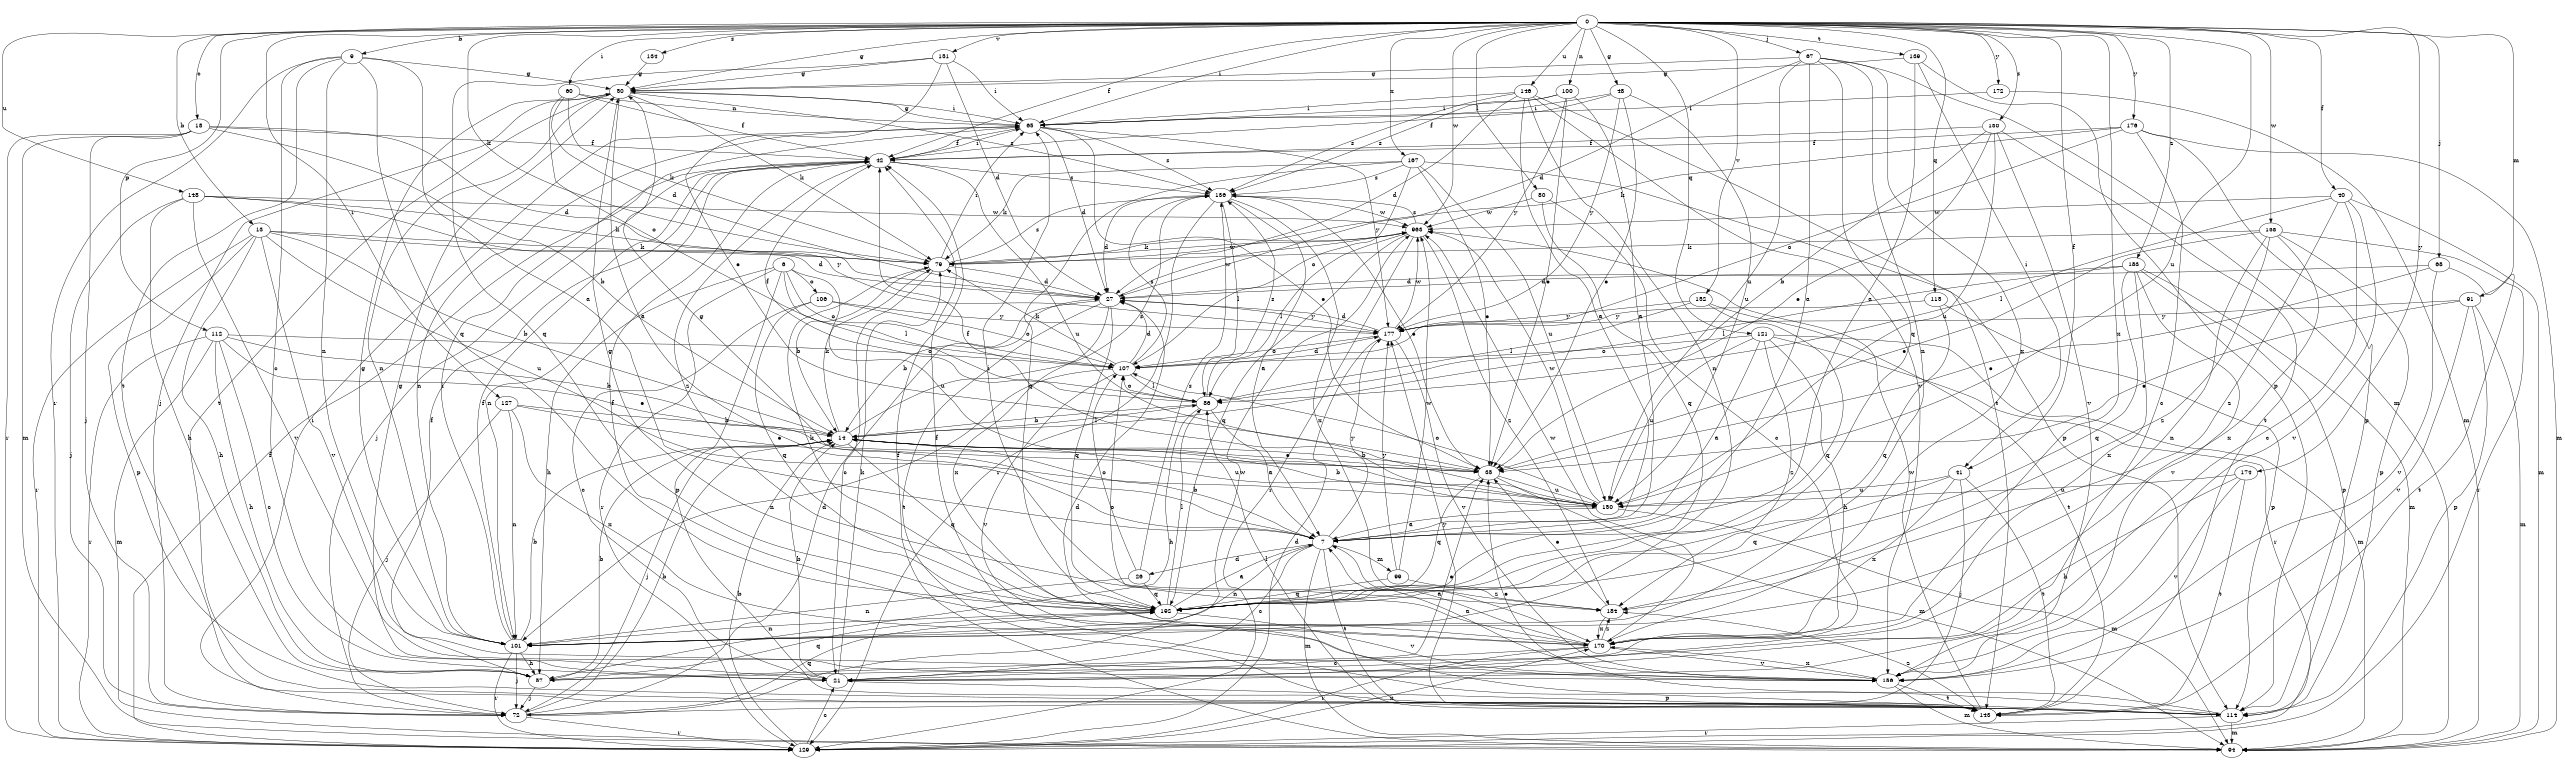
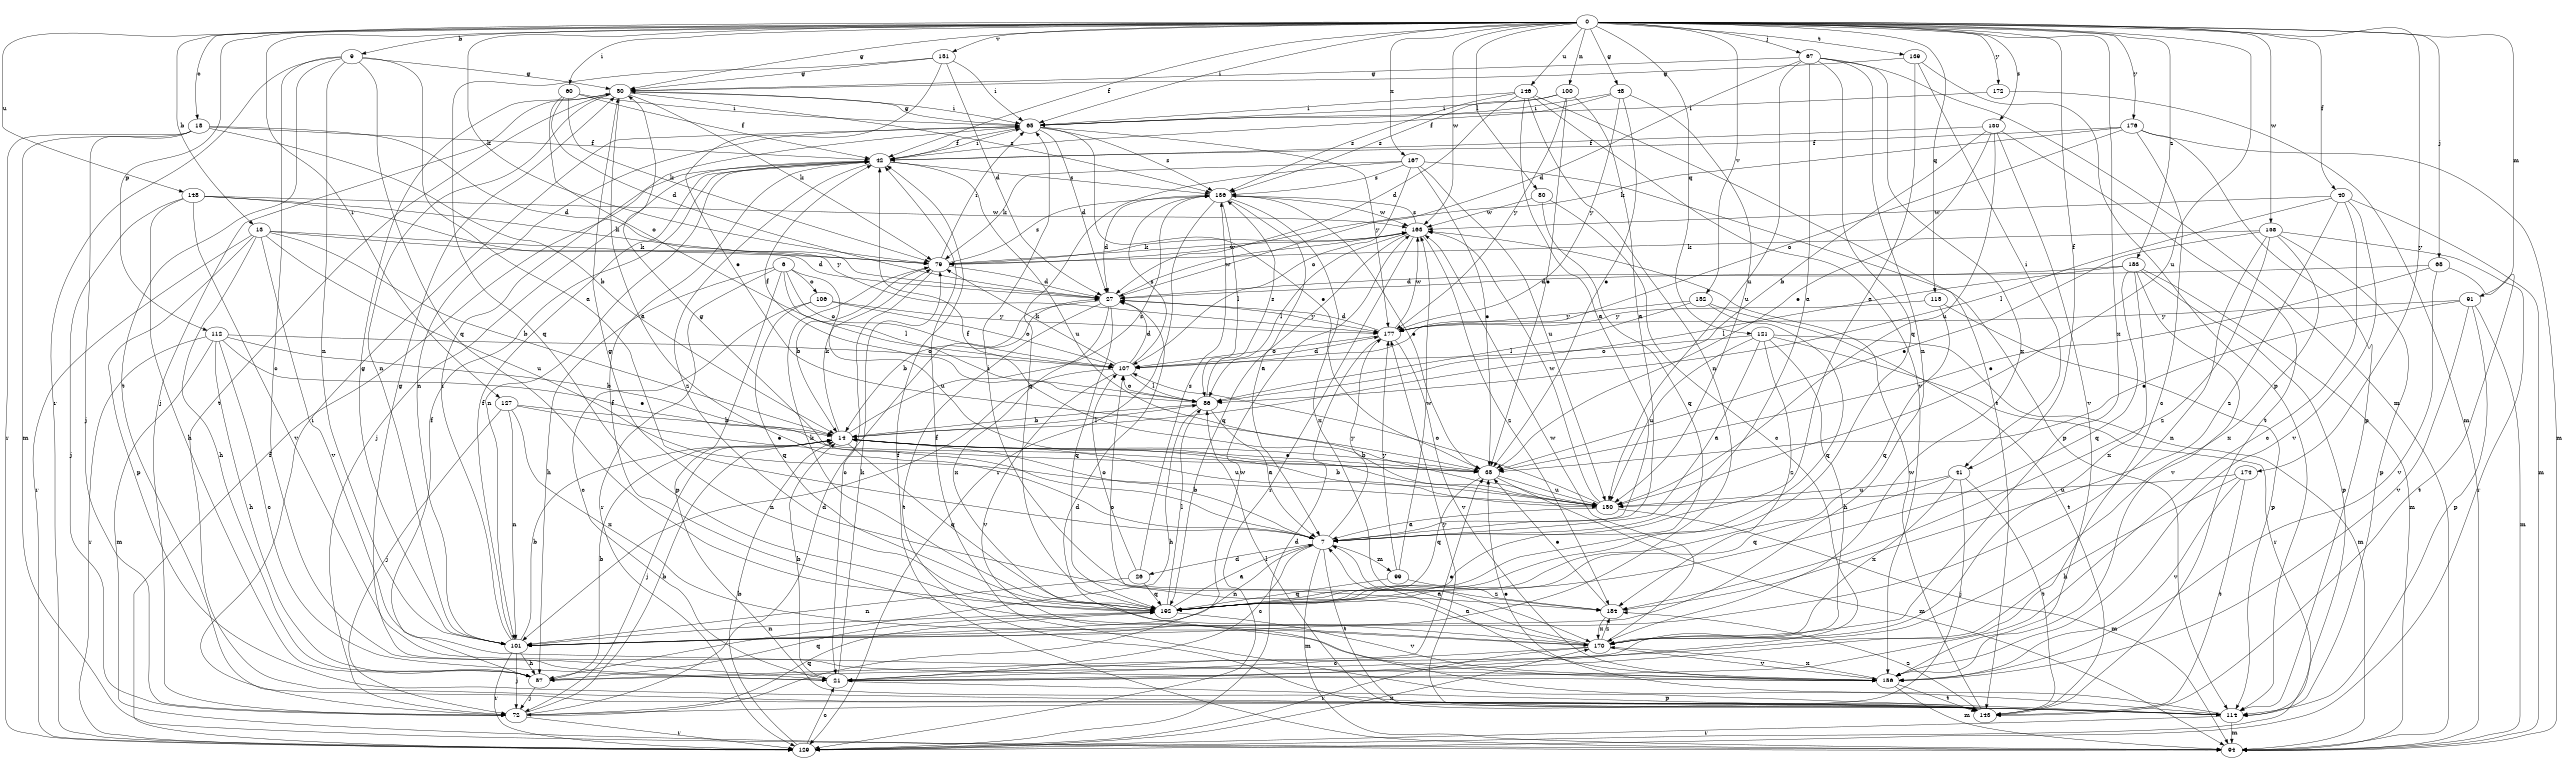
(652, 57) -> none
(734, 109) -> (734, 109)
(1417, 230) -> (1417, 230)
